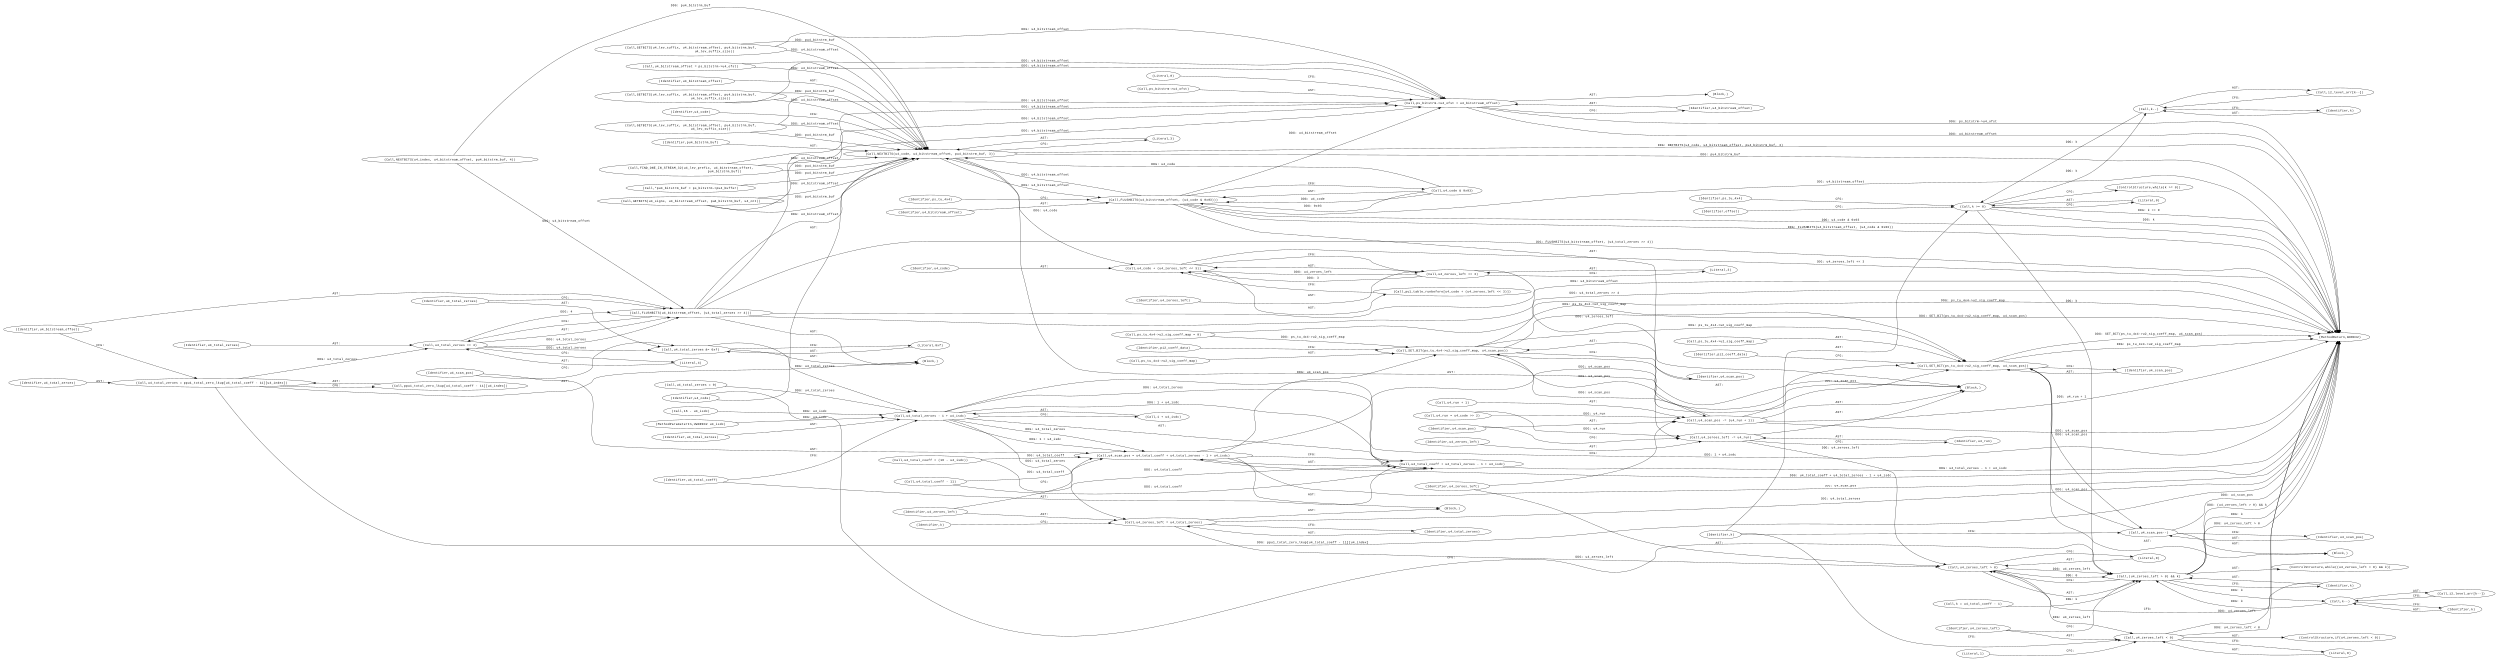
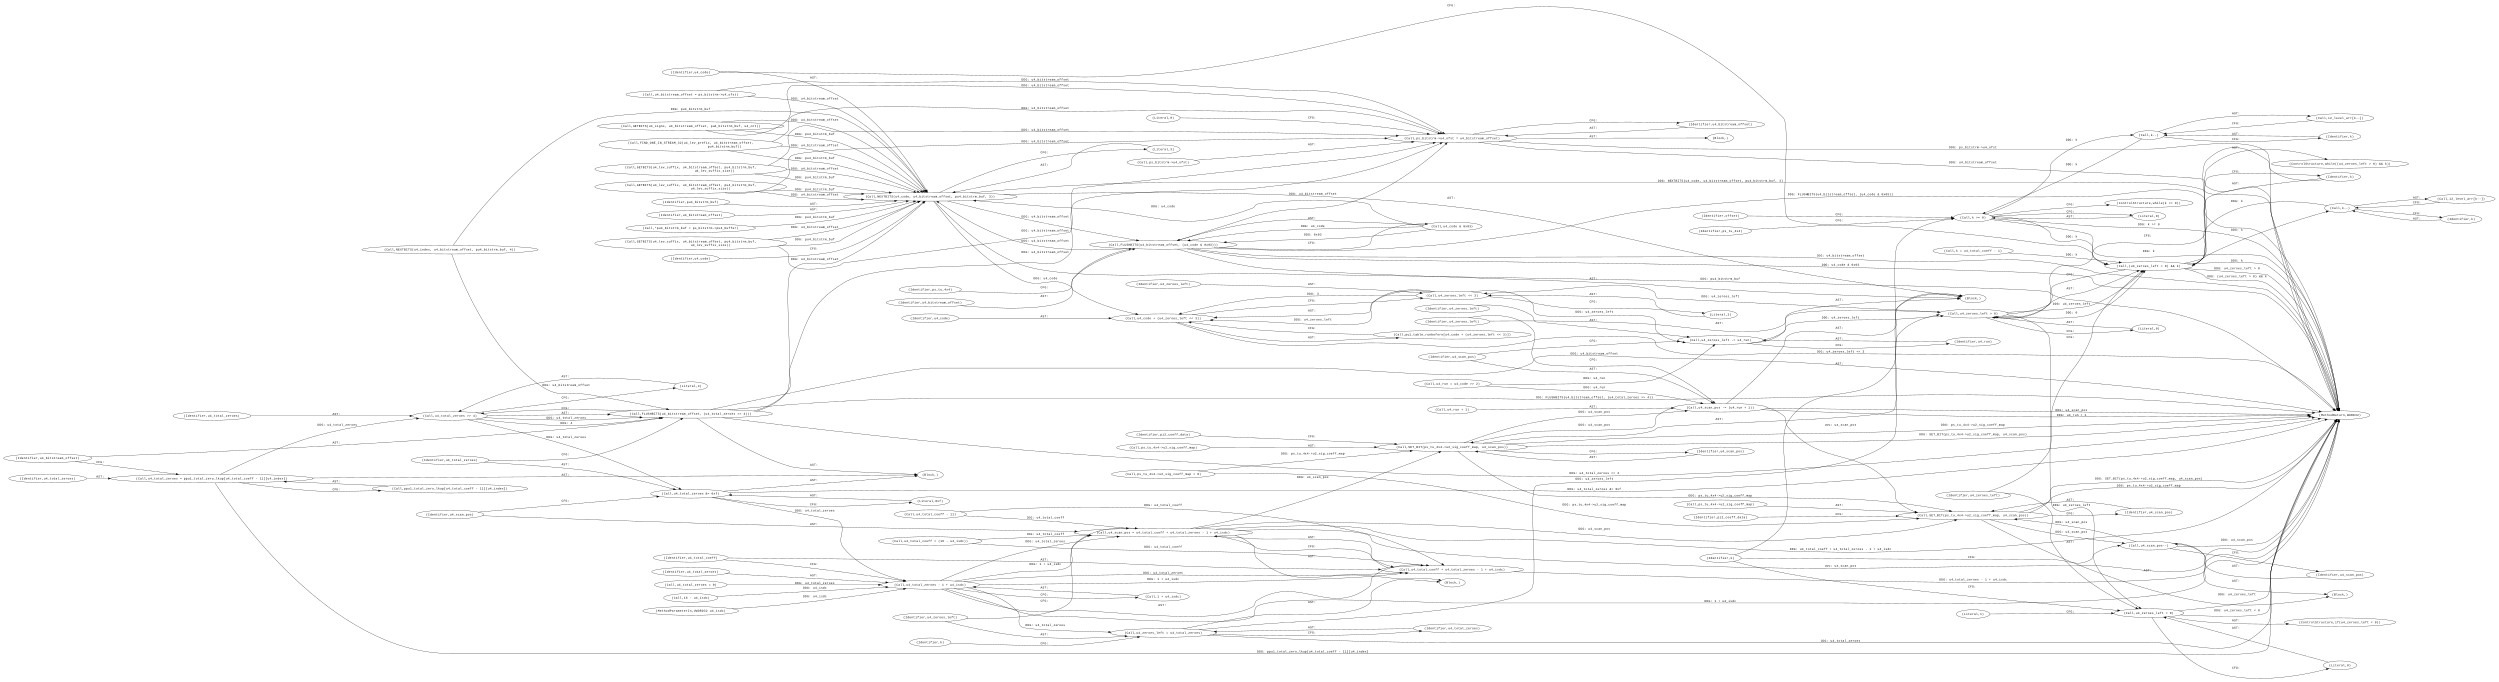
none -> (1711, 301)
none -> (1530, 491)
